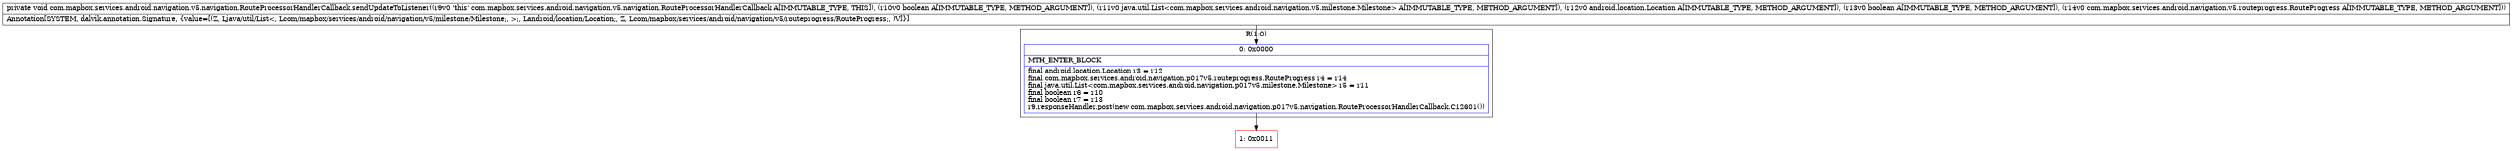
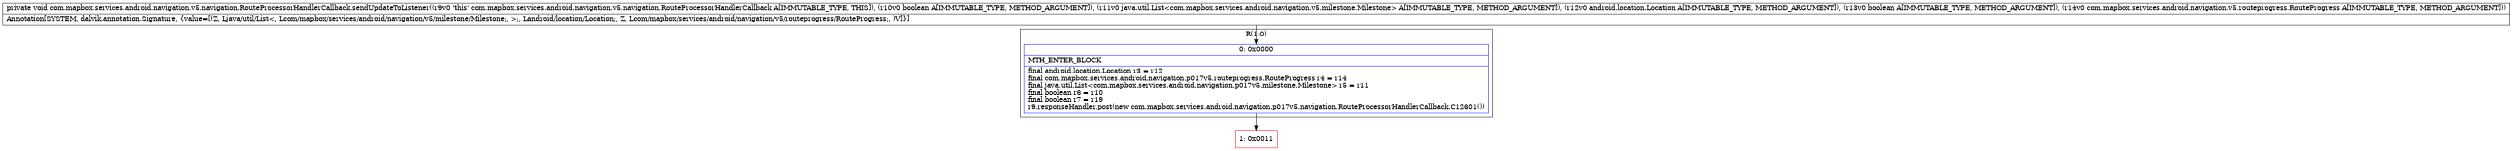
(1065, 100) -> (1065, 100)
